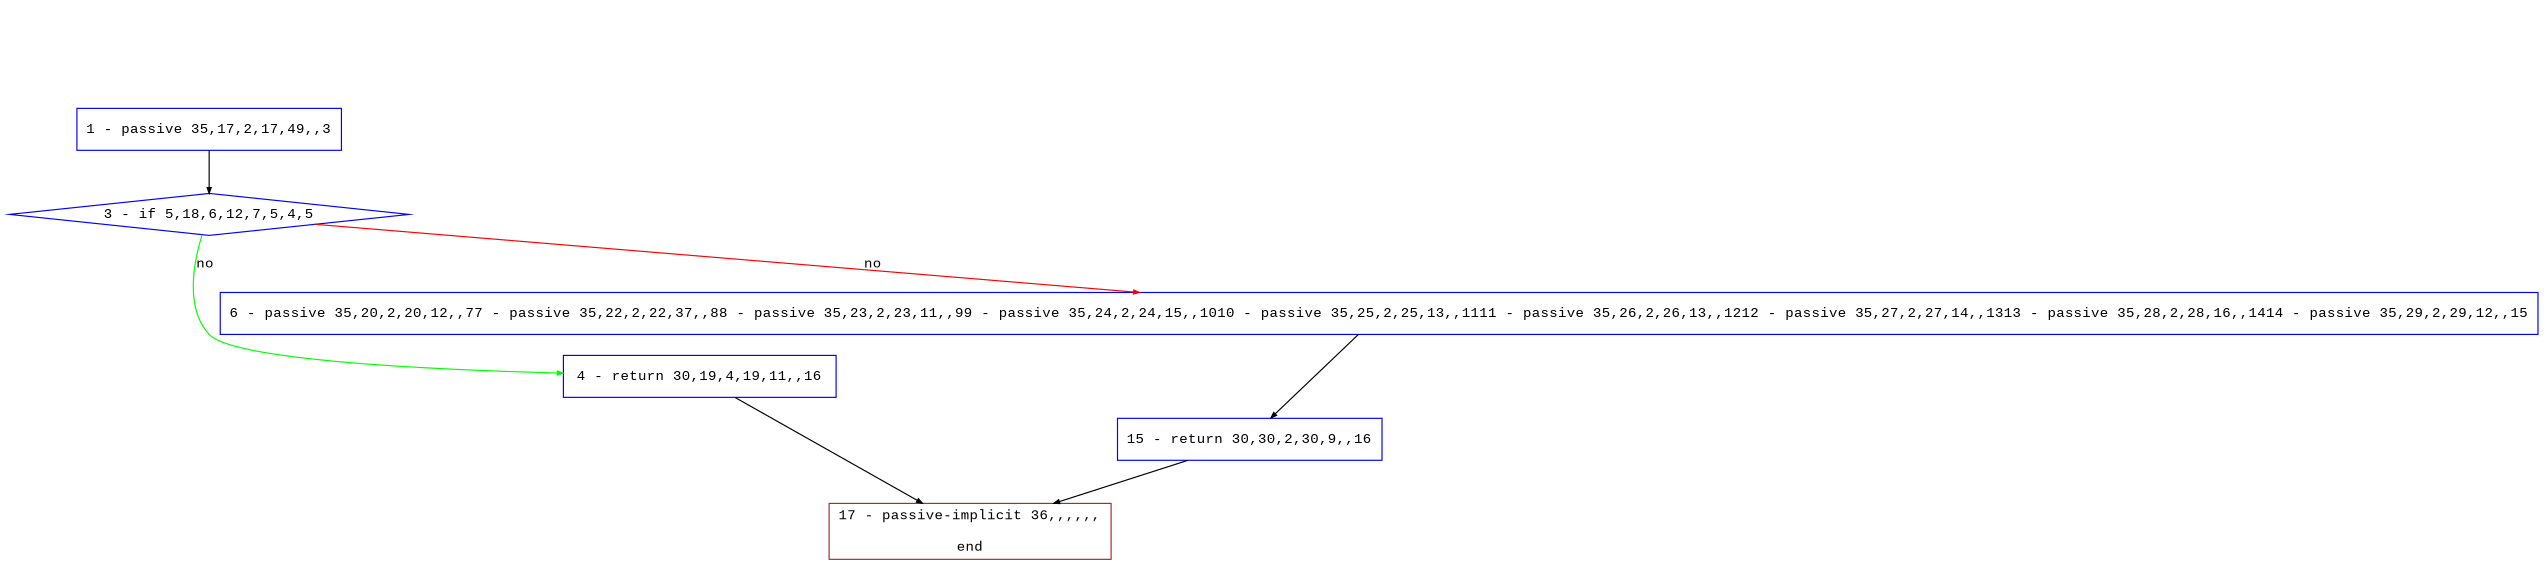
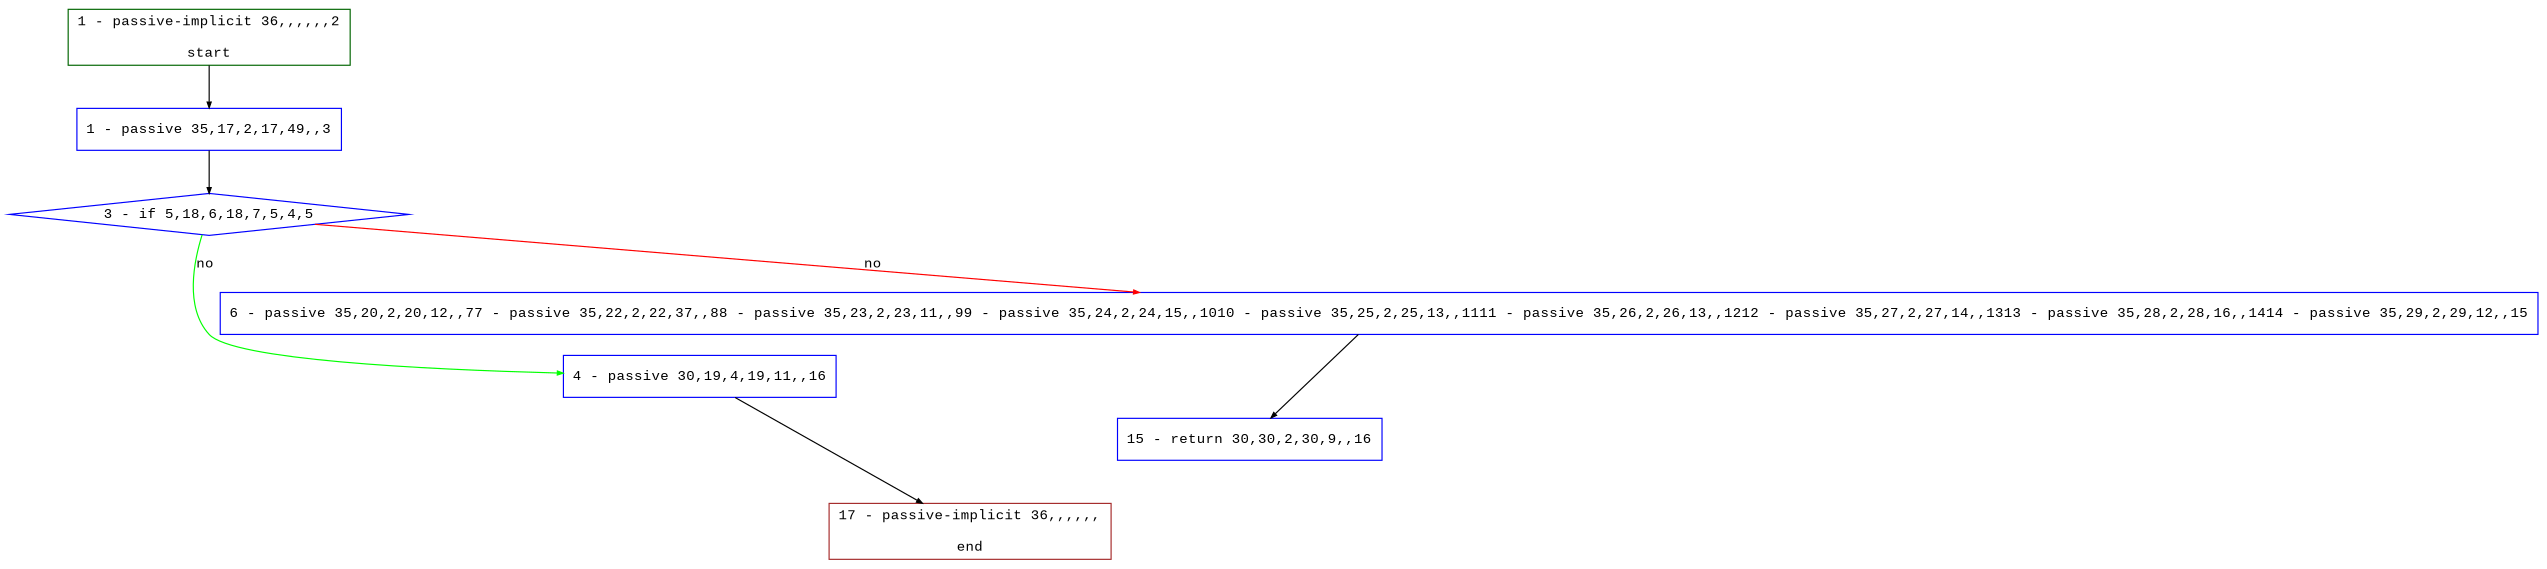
none -> (209, 37)
(209, 214) -> (209, 214)
(700, 376) -> (700, 376)
(1123, 481) -> none
